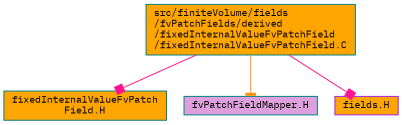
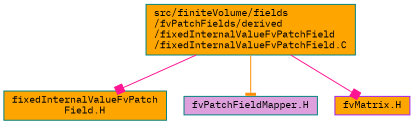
(367, 106) -> (372, 106)
